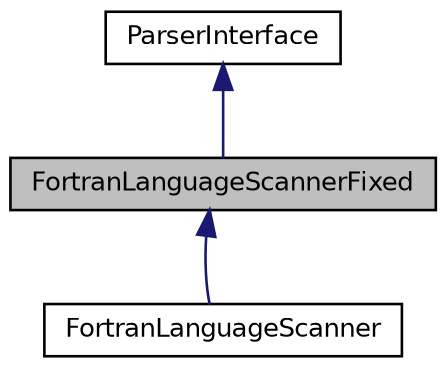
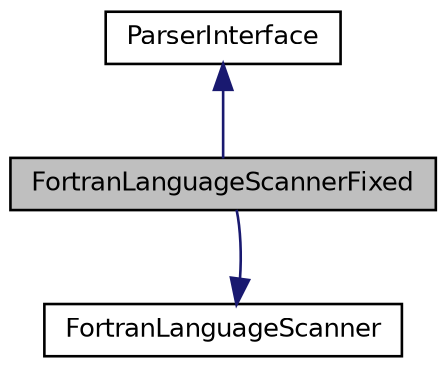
(206, 270) -> (240, 244)
